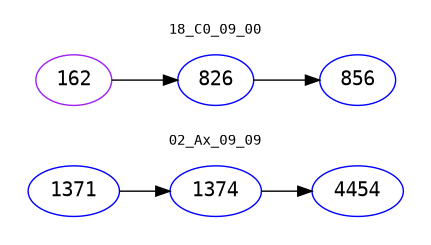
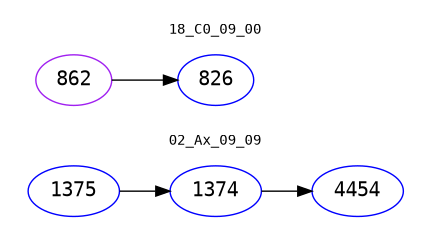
(74, 80) -> (74, 80)
(358, 80) -> none
(74, 191) -> (74, 191)
